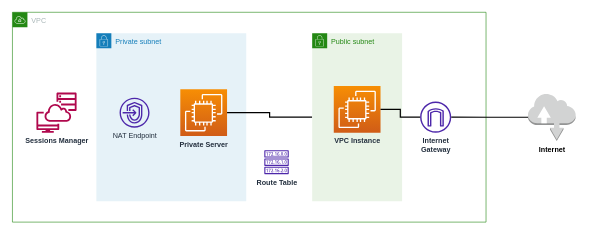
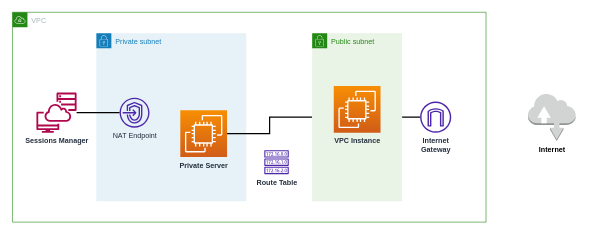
(395, 110) -> (403, 117)
none -> (98, 113)
(204, 113) -> (204, 134)
(490, 117) -> none
